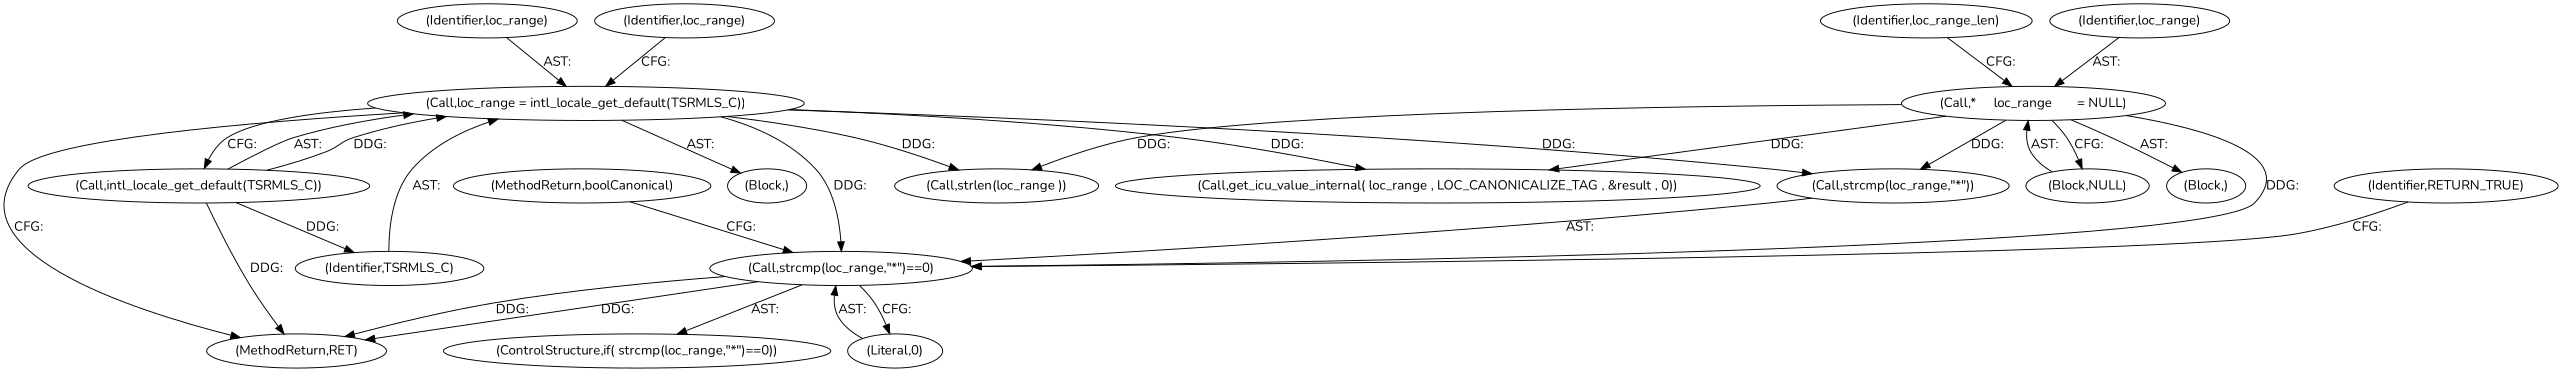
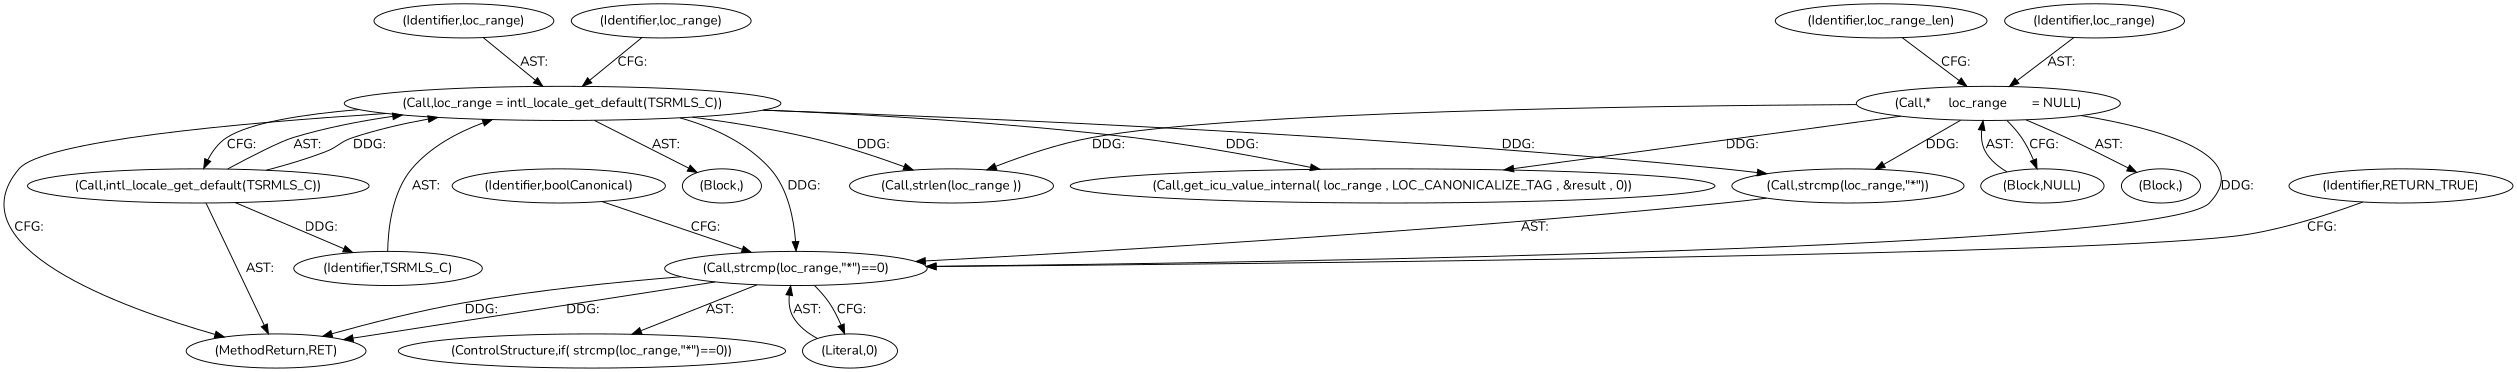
(582, 186) -> (559, 186)
(269, 268) -> (262, 268)
